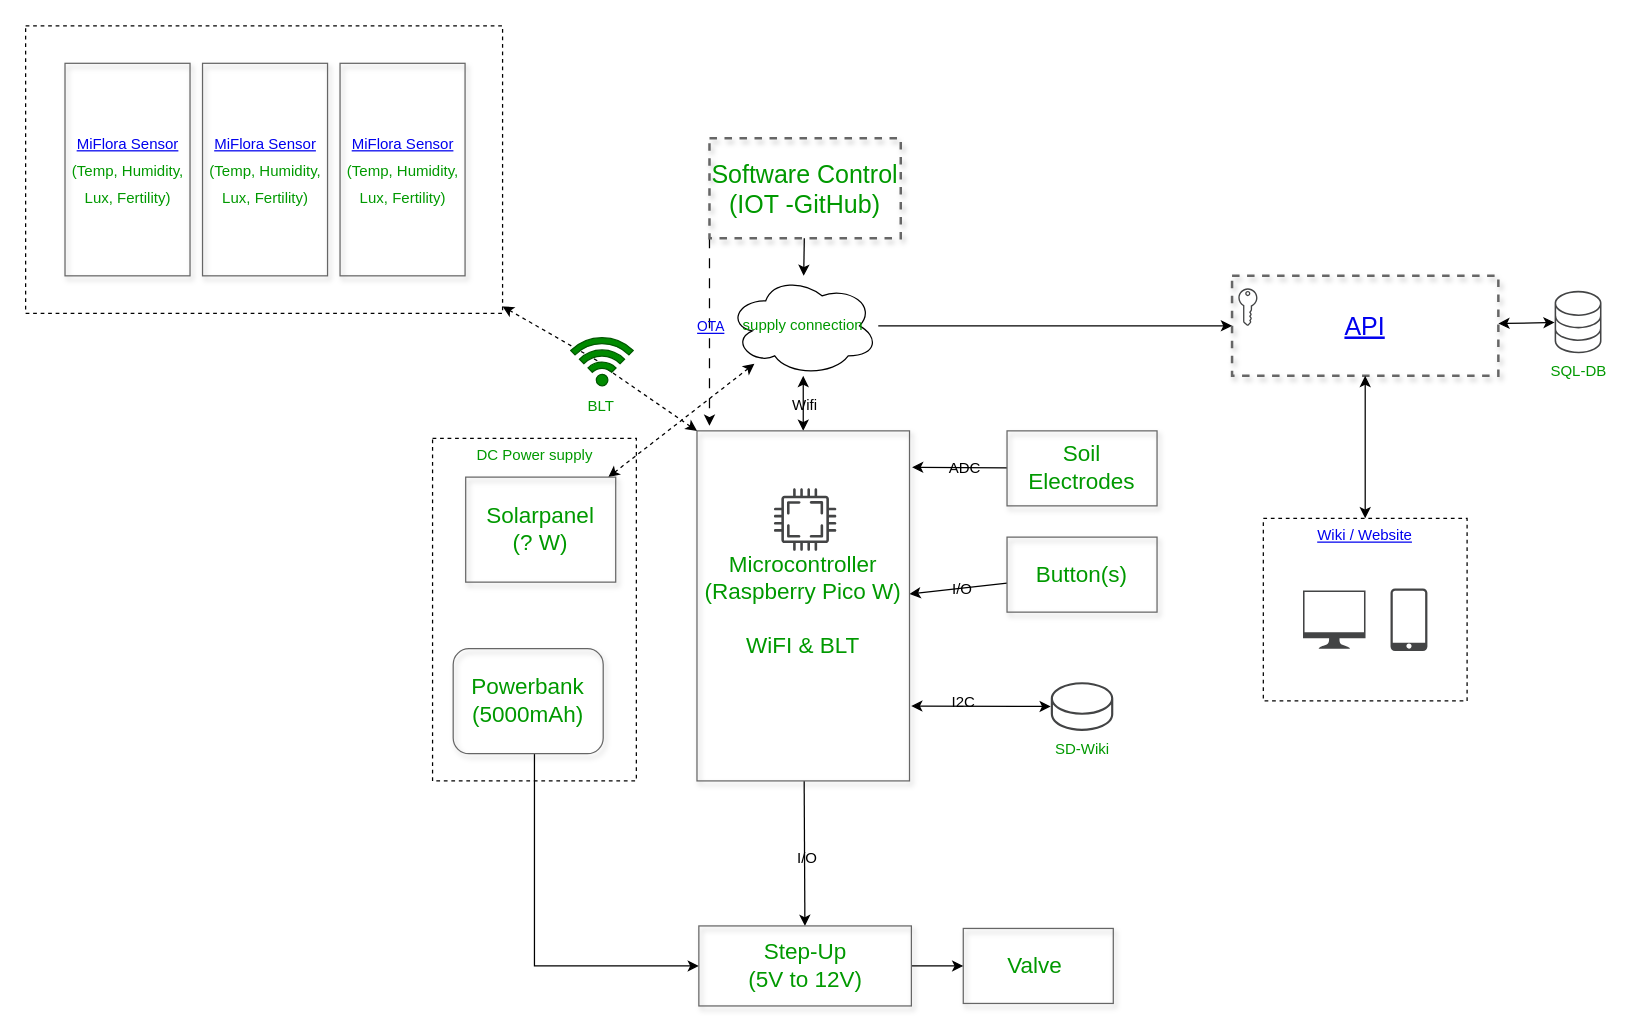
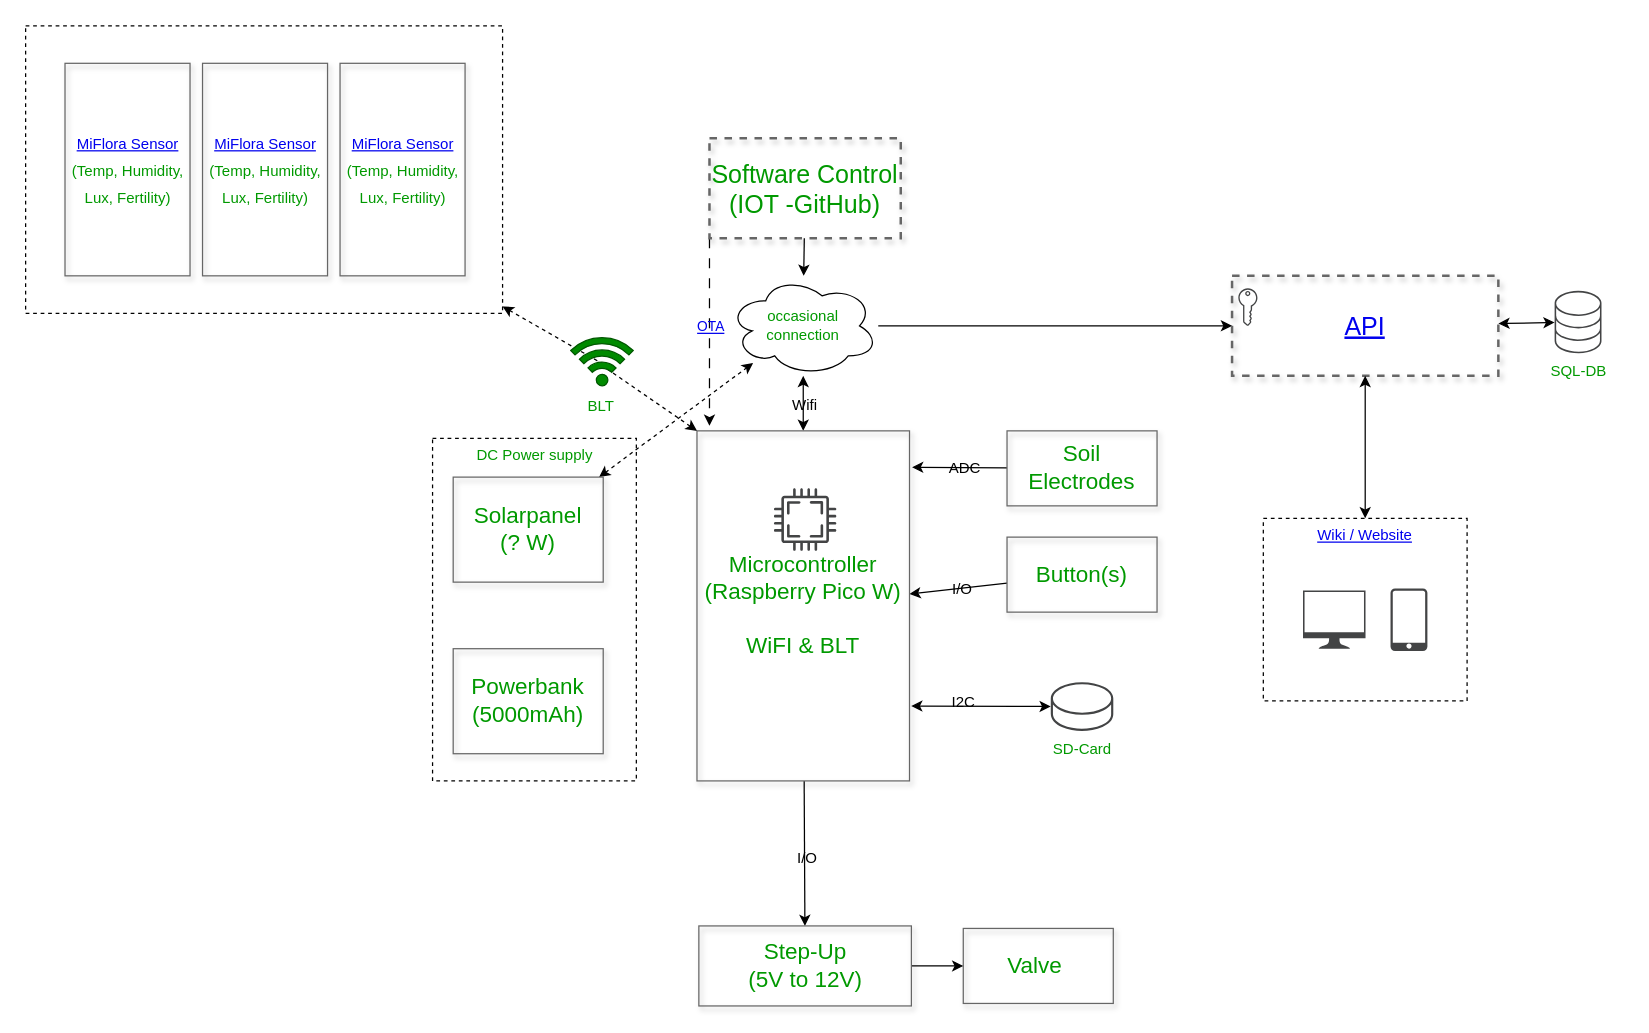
(803, 326) -> (803, 326)
(541, 529) -> (528, 529)
(528, 701) -> (528, 701)
(1083, 749) -> (1083, 749)
(534, 938) -> none
